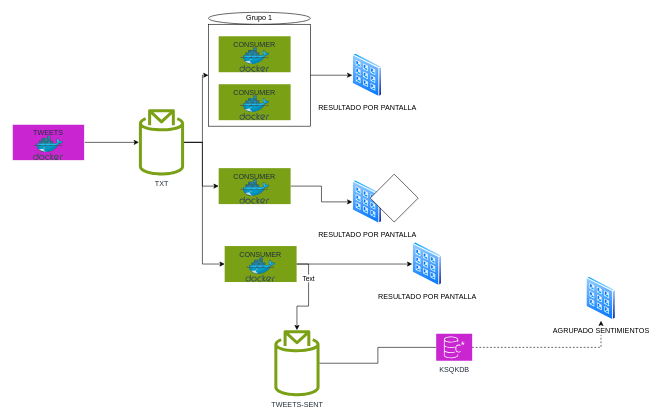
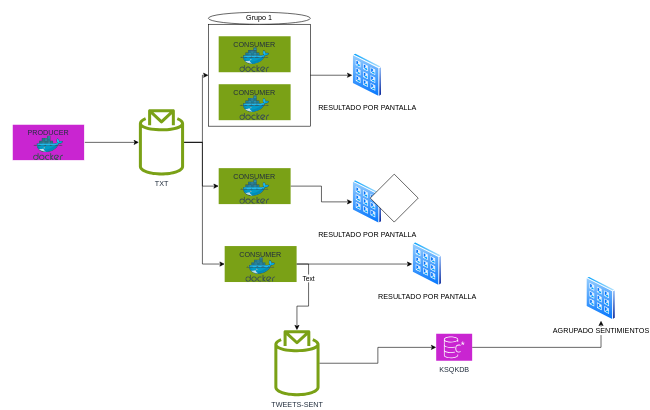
(48, 133) -> (48, 133)
(432, 348) -> (431, 348)
(544, 348) -> (544, 348)
